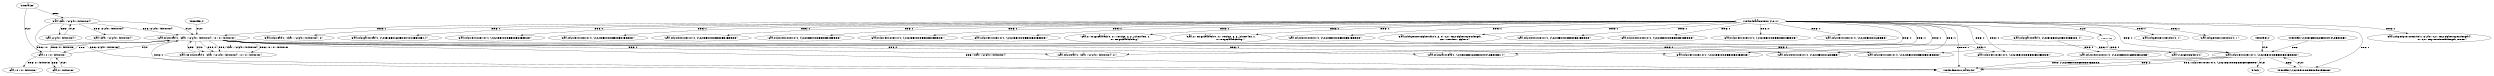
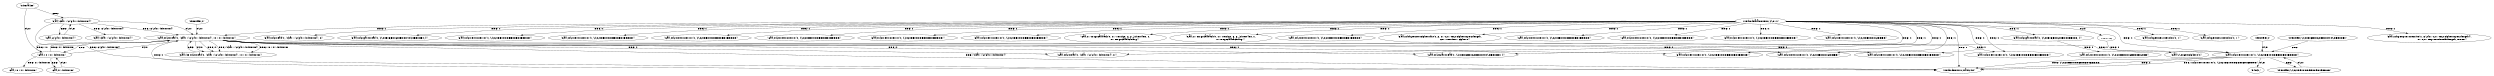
(2168, 24) -> (1910, 23)
(1963, 47) -> (1963, 47)
